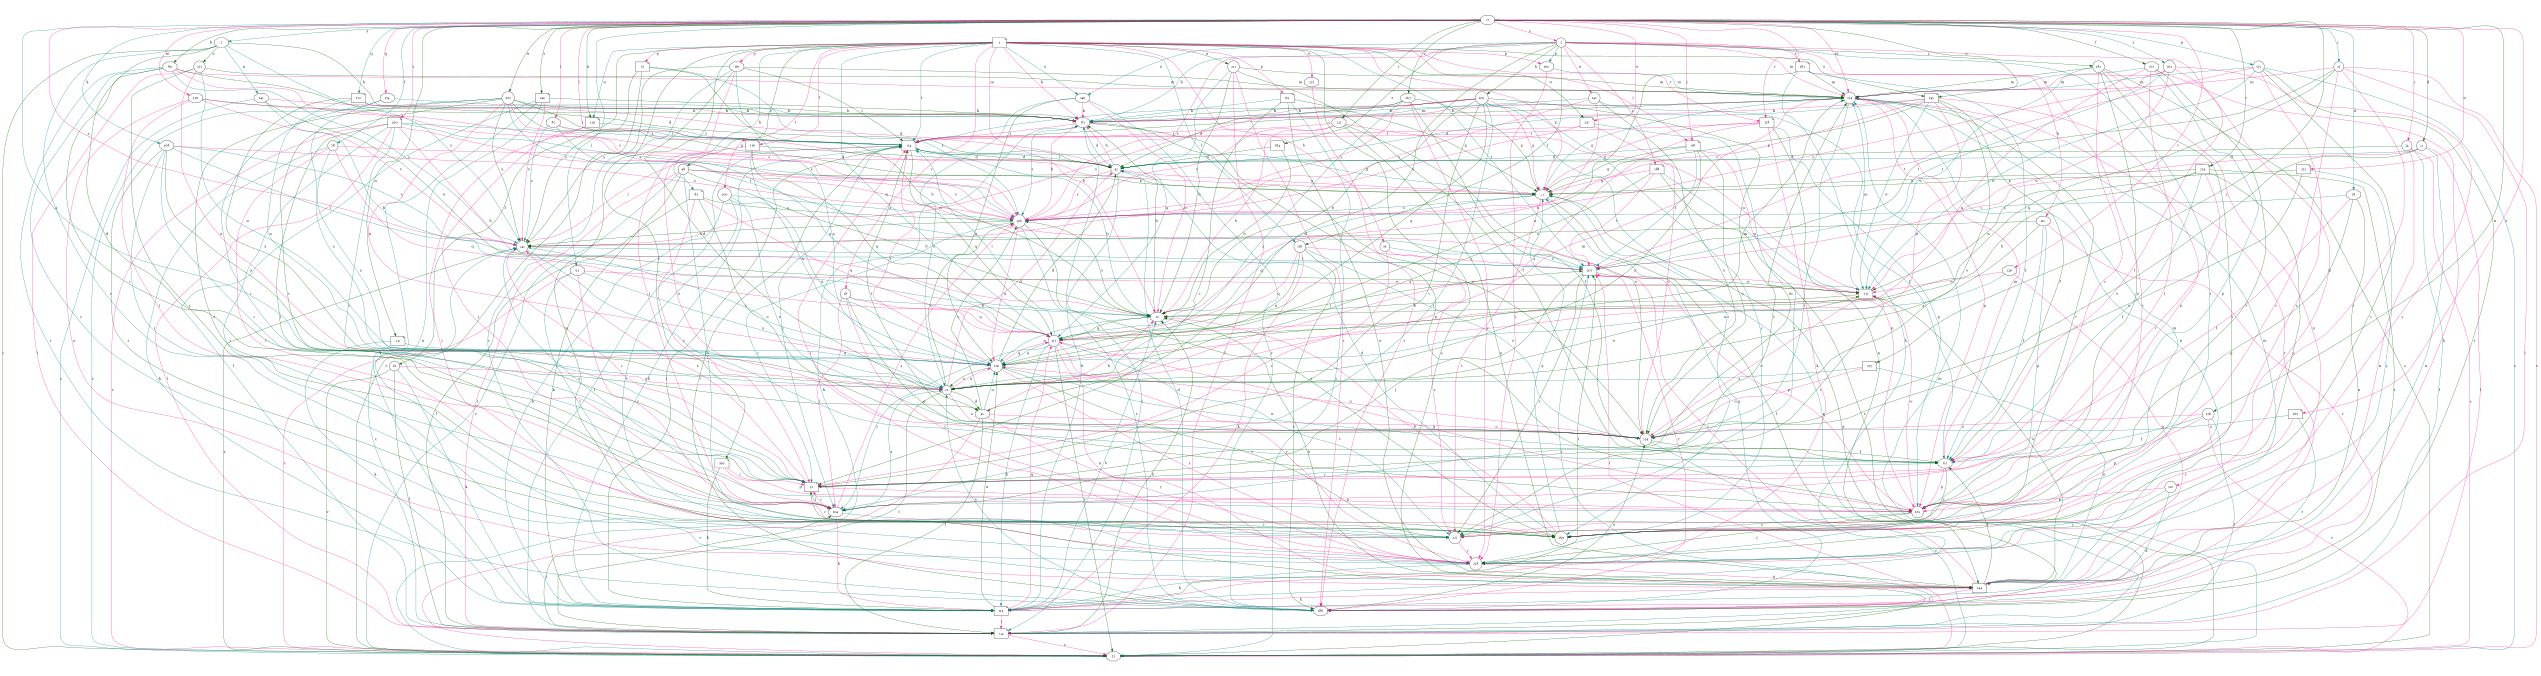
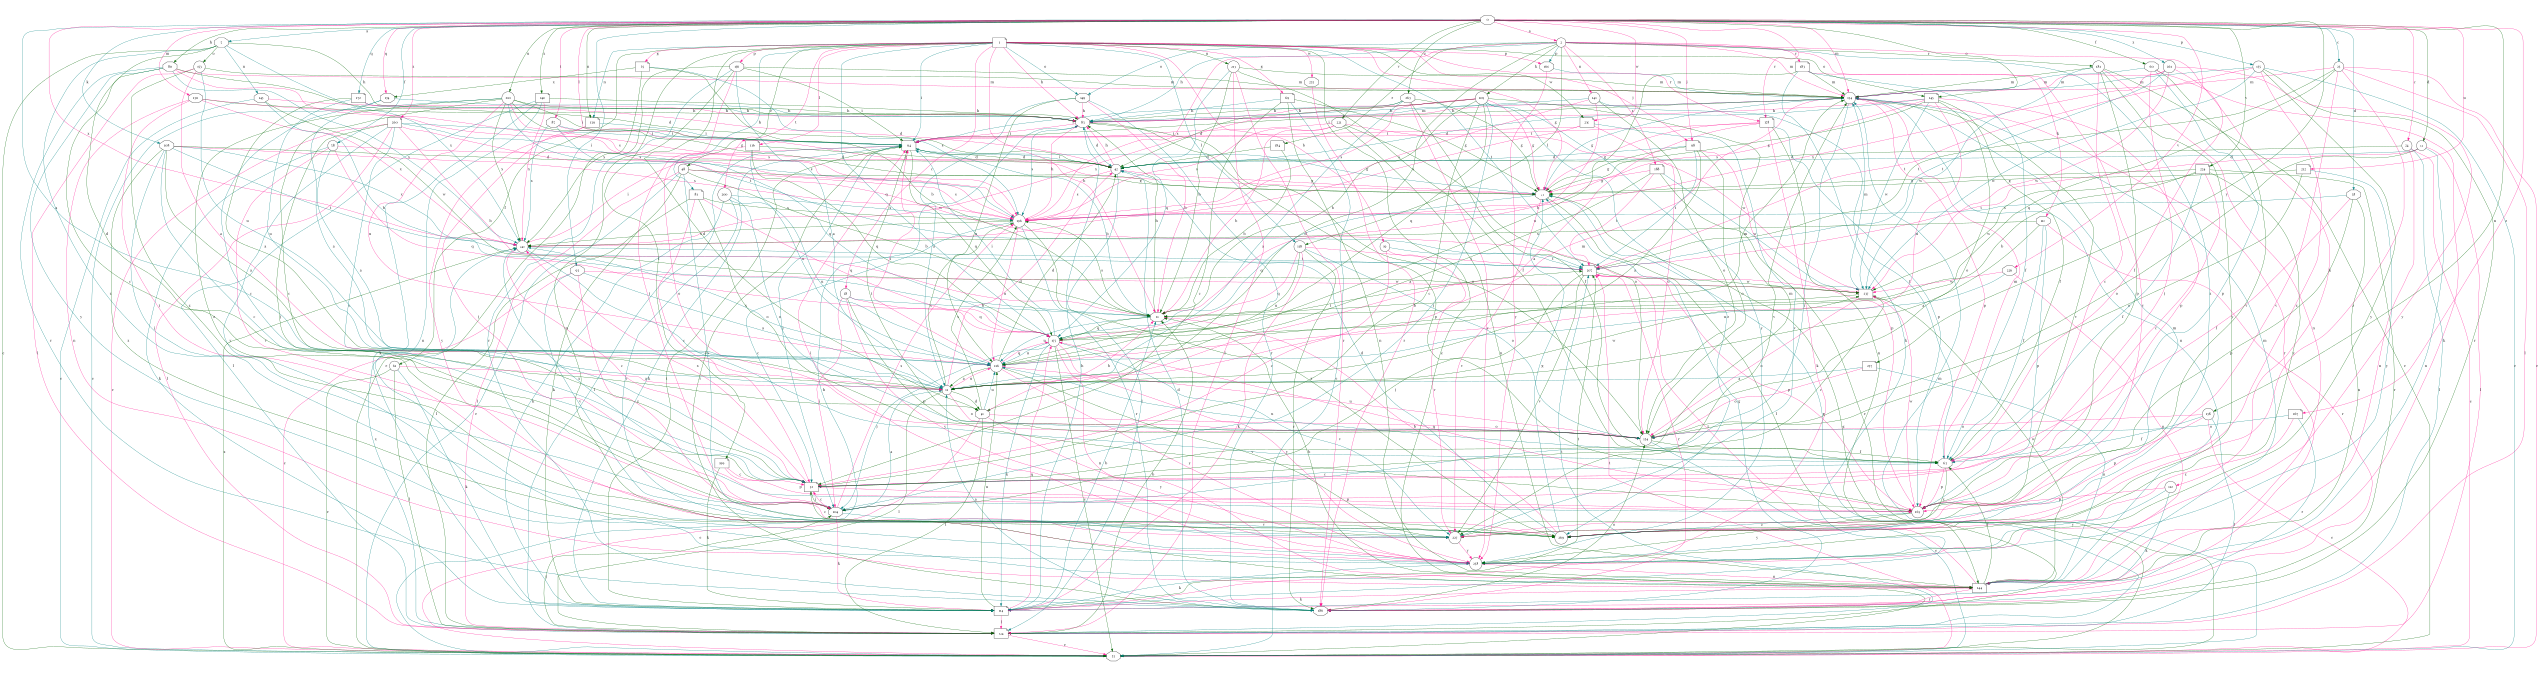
(581, 142) -> (516, 82)
none -> (548, 159)
(1333, 210) -> none
(1473, 314) -> none
(398, 341) -> none
